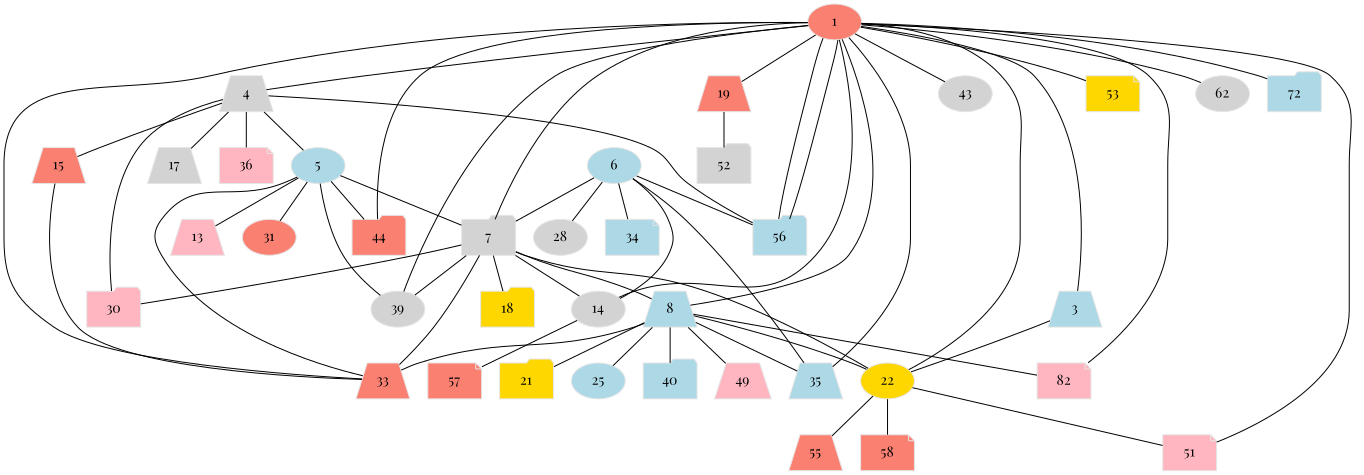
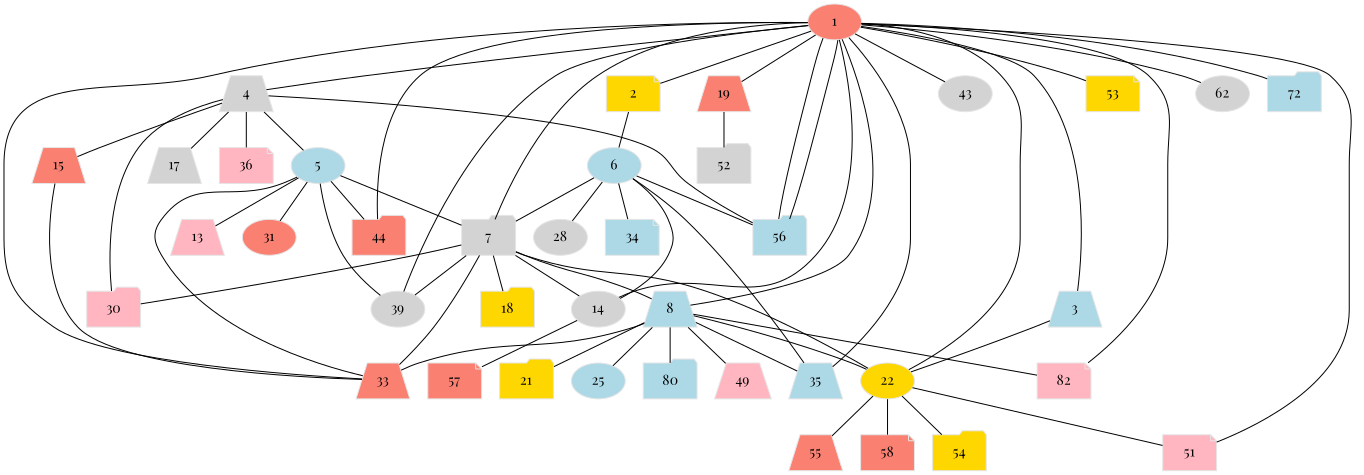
none -> (633, 94)
(670, 381) -> (670, 381)
none -> (959, 453)
